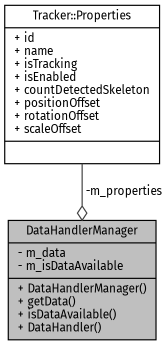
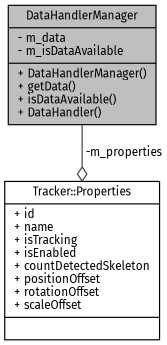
(82, 185) -> (82, 146)
